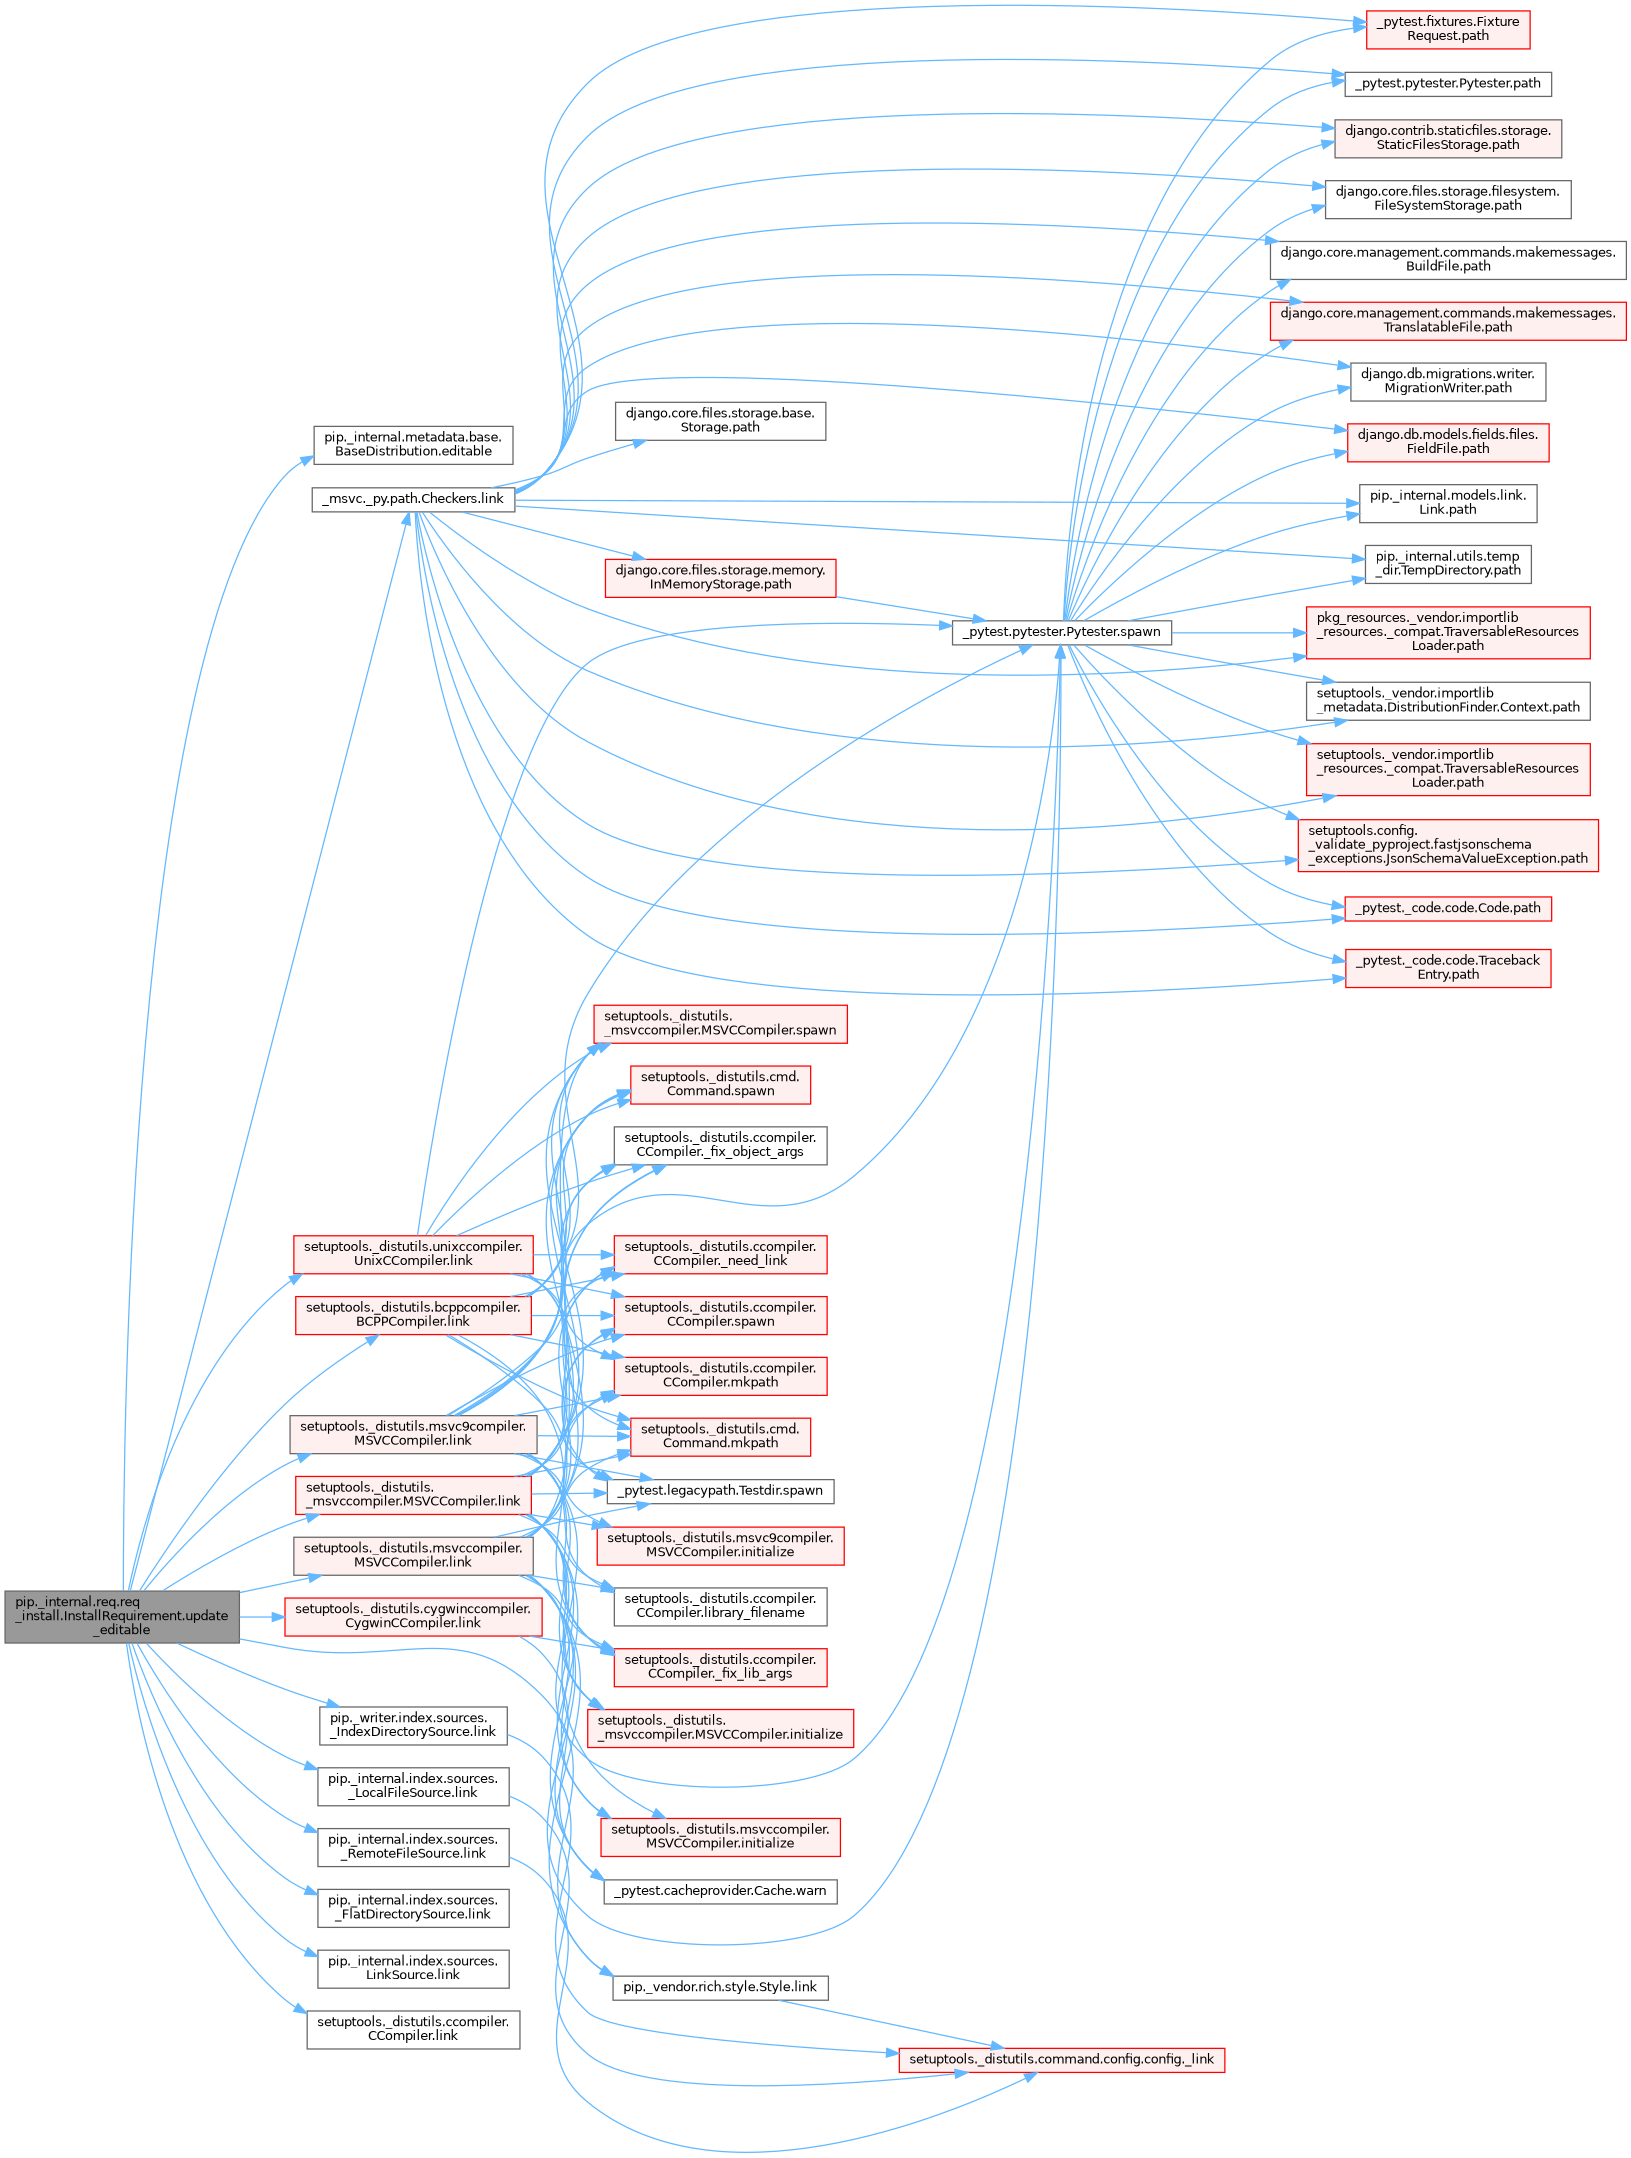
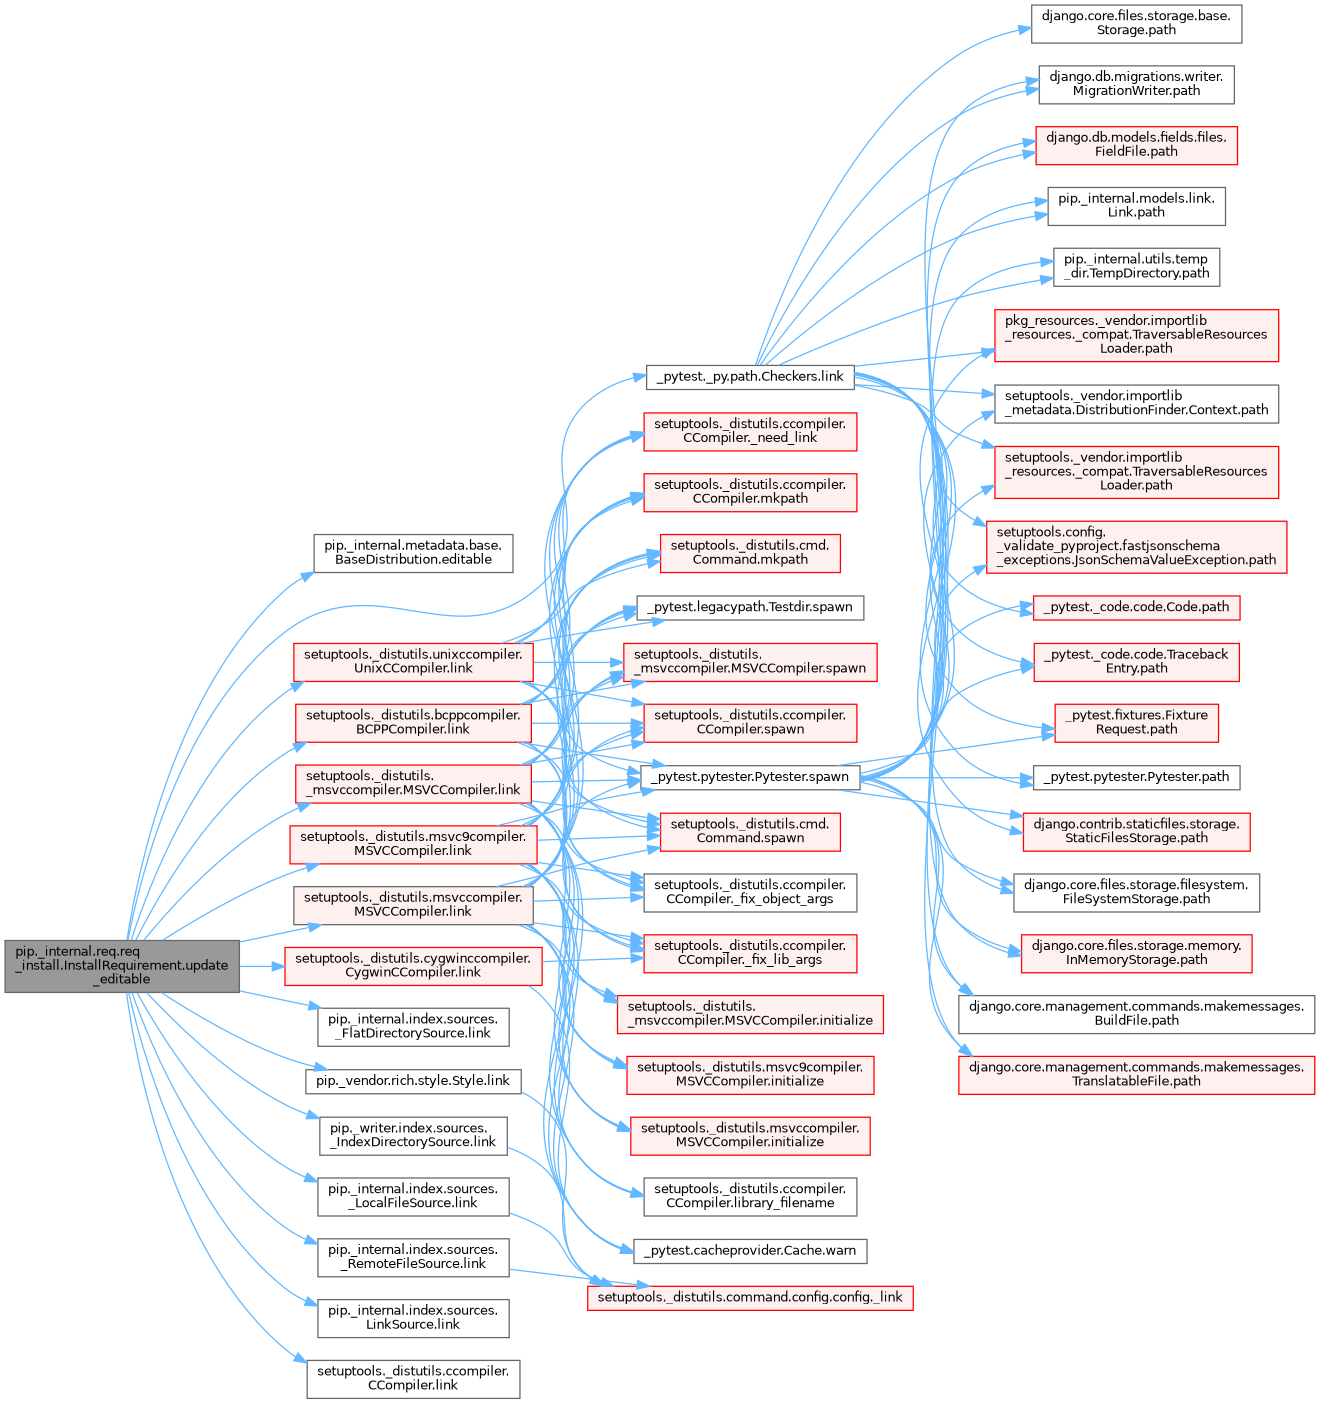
(1448, 139) -> (1137, 832)
(414, 500) -> (750, 377)
(905, 608) -> (936, 861)
none -> (561, 1063)
(414, 1435) -> (414, 845)
(565, 1773) -> (565, 997)
